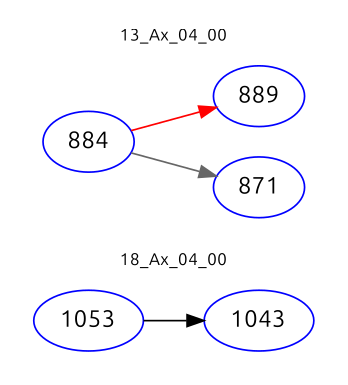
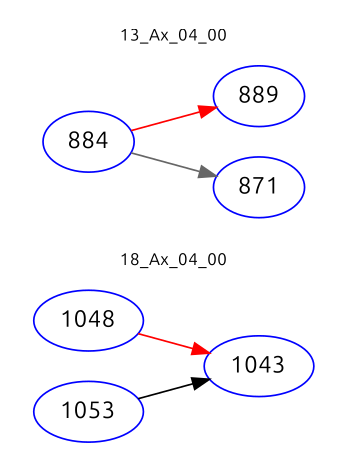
none -> (89, 321)
